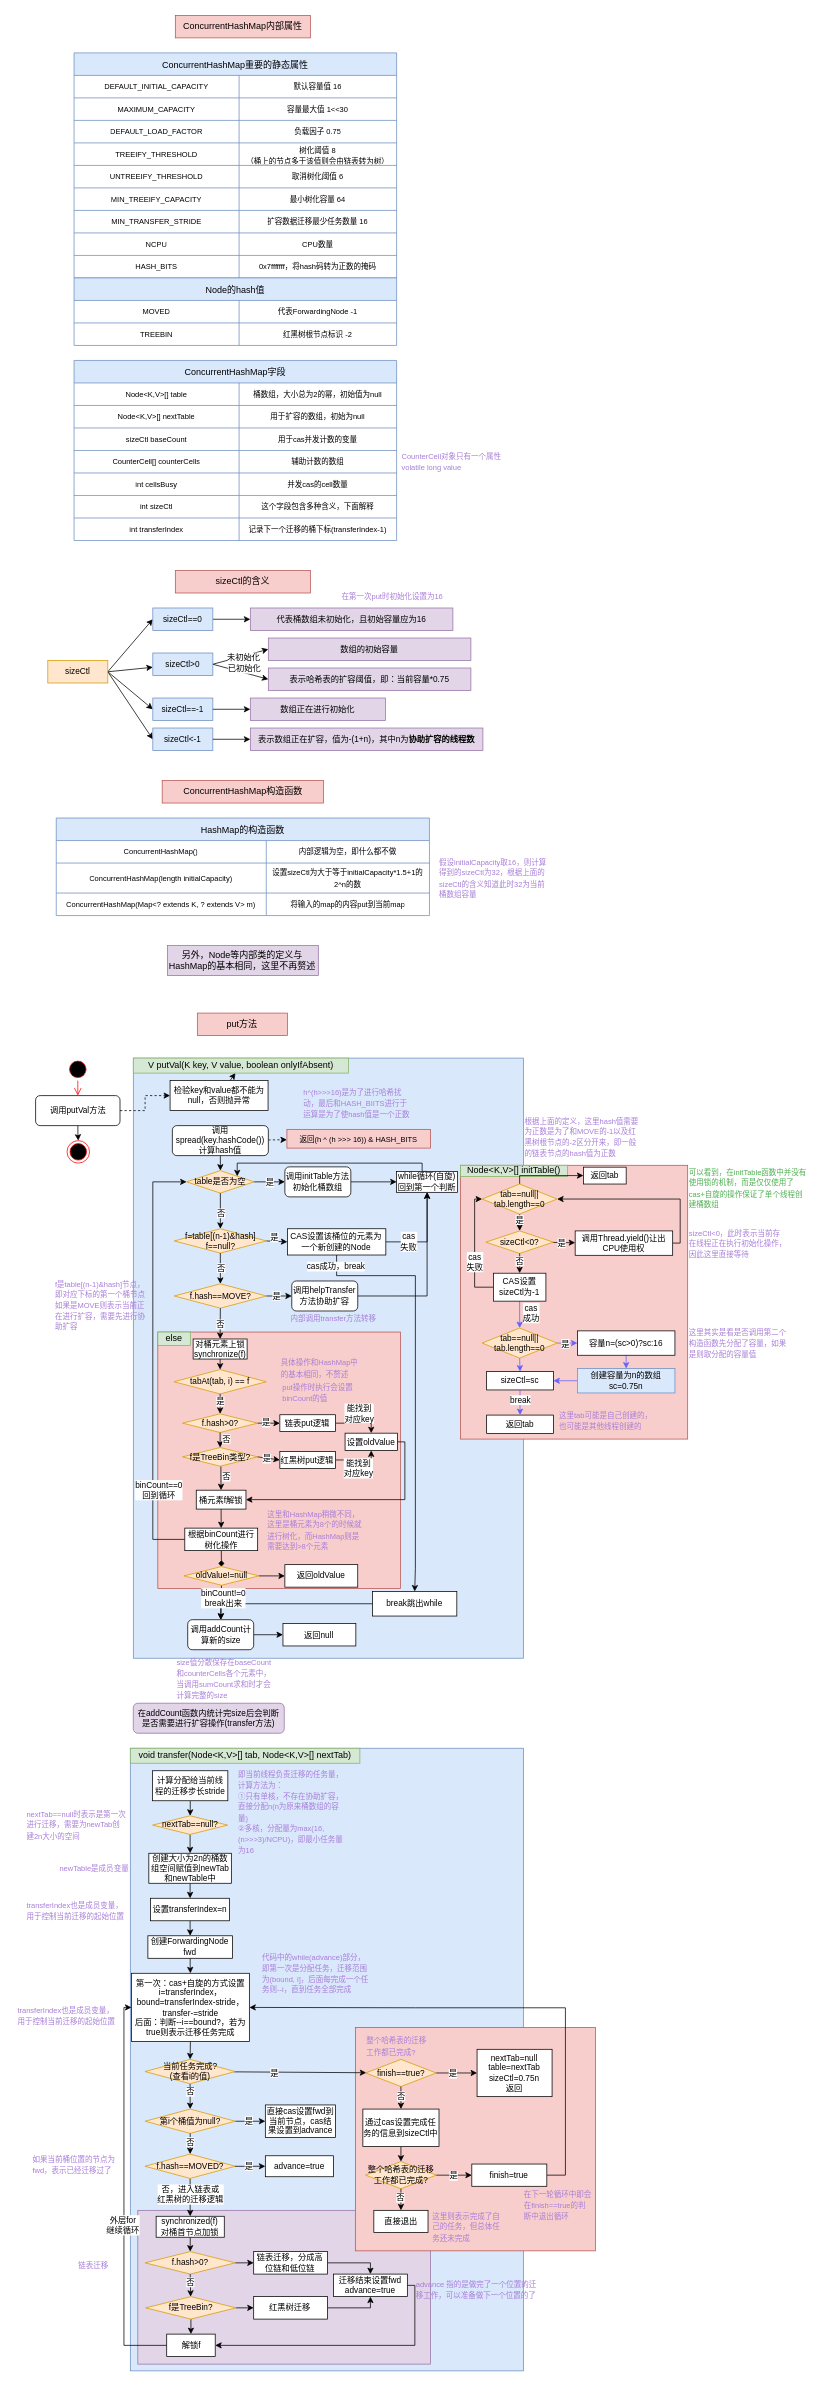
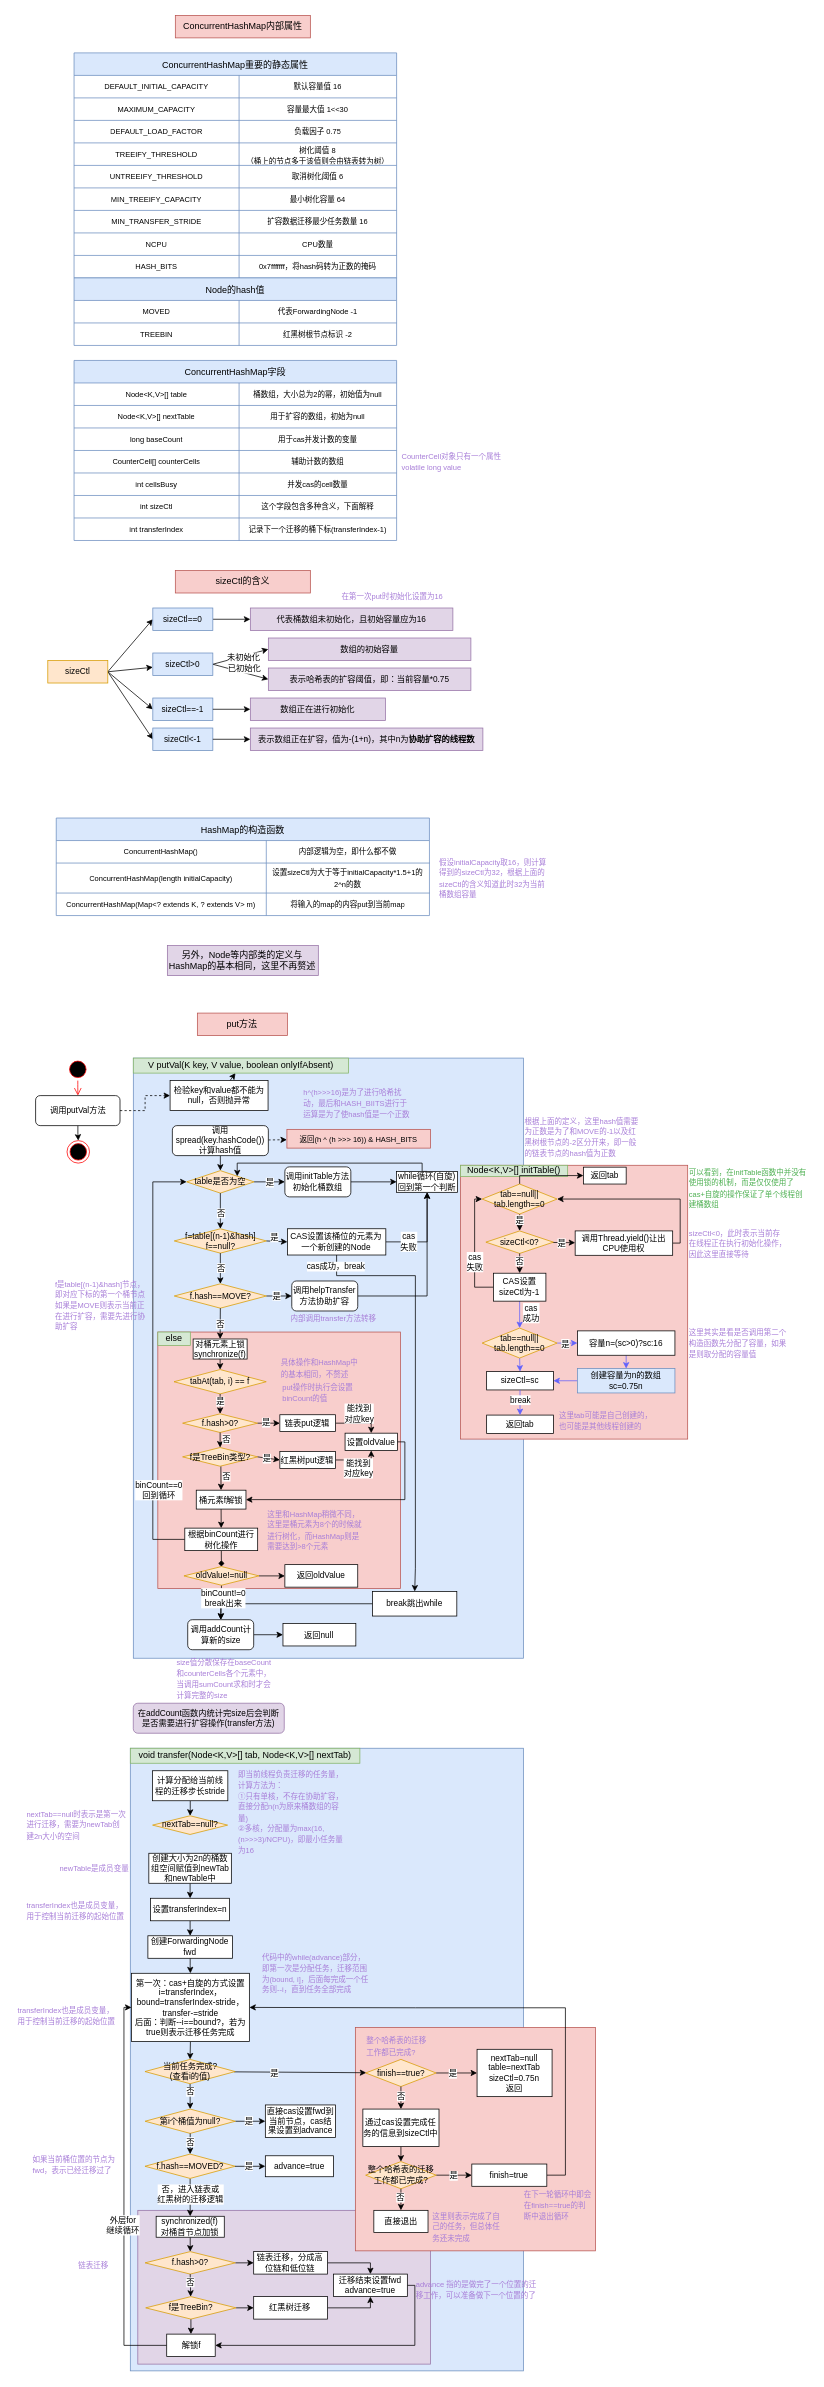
(156, 439) -> (156, 439)
(243, 792) -> none
(190, 1846) -> none
